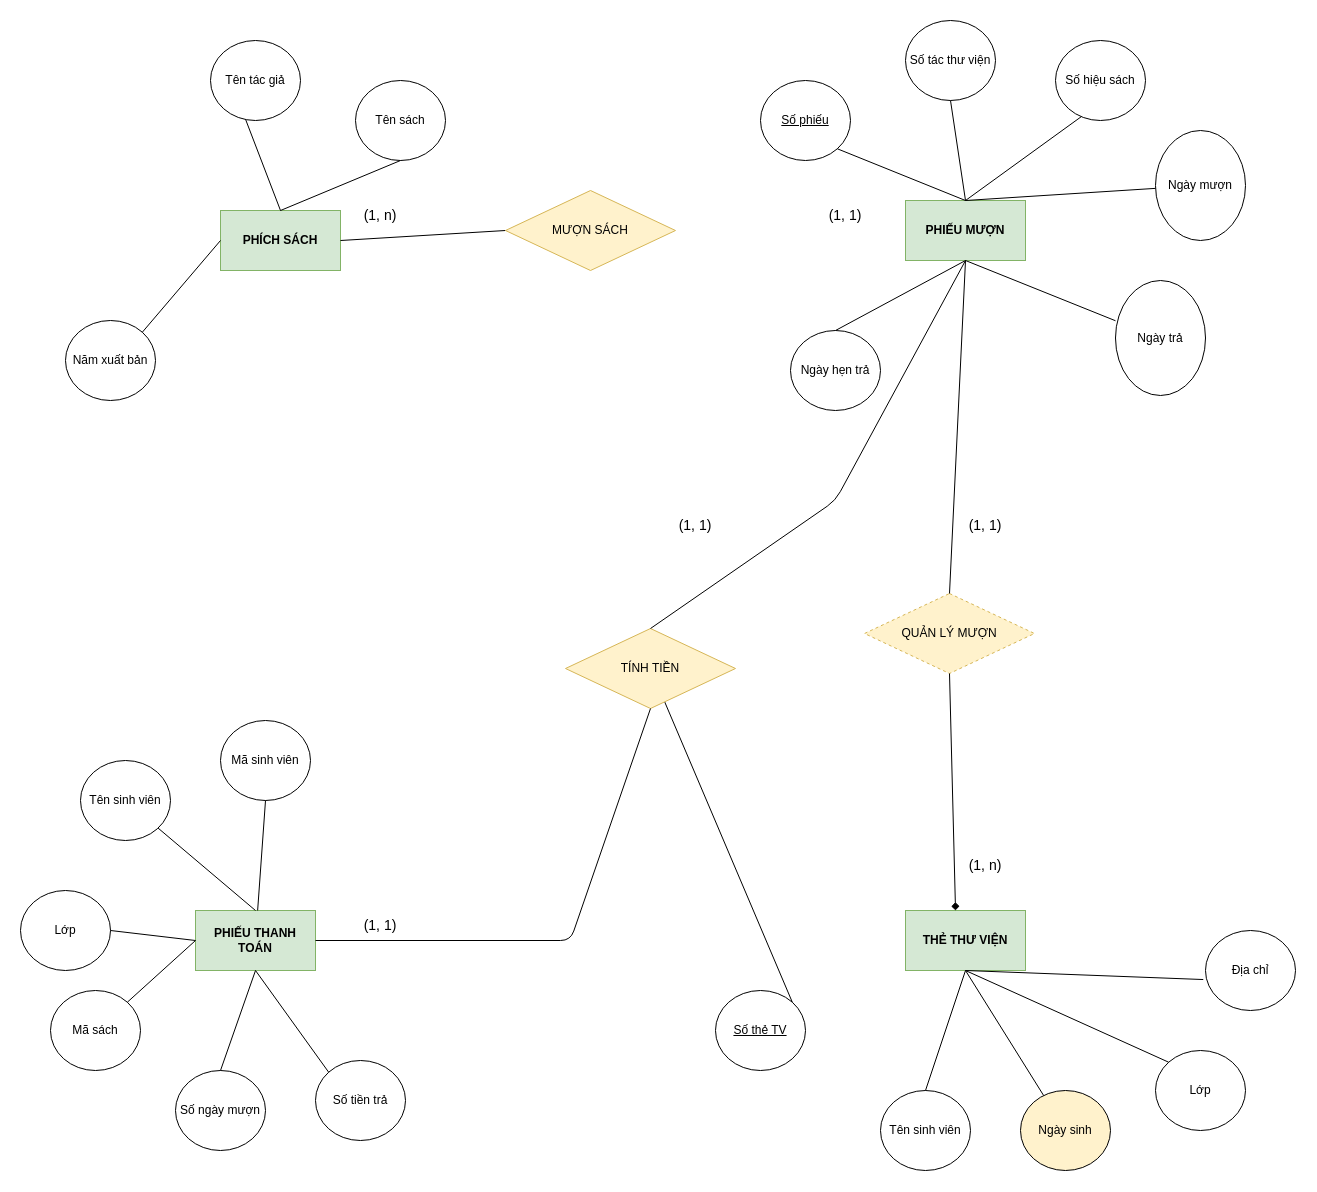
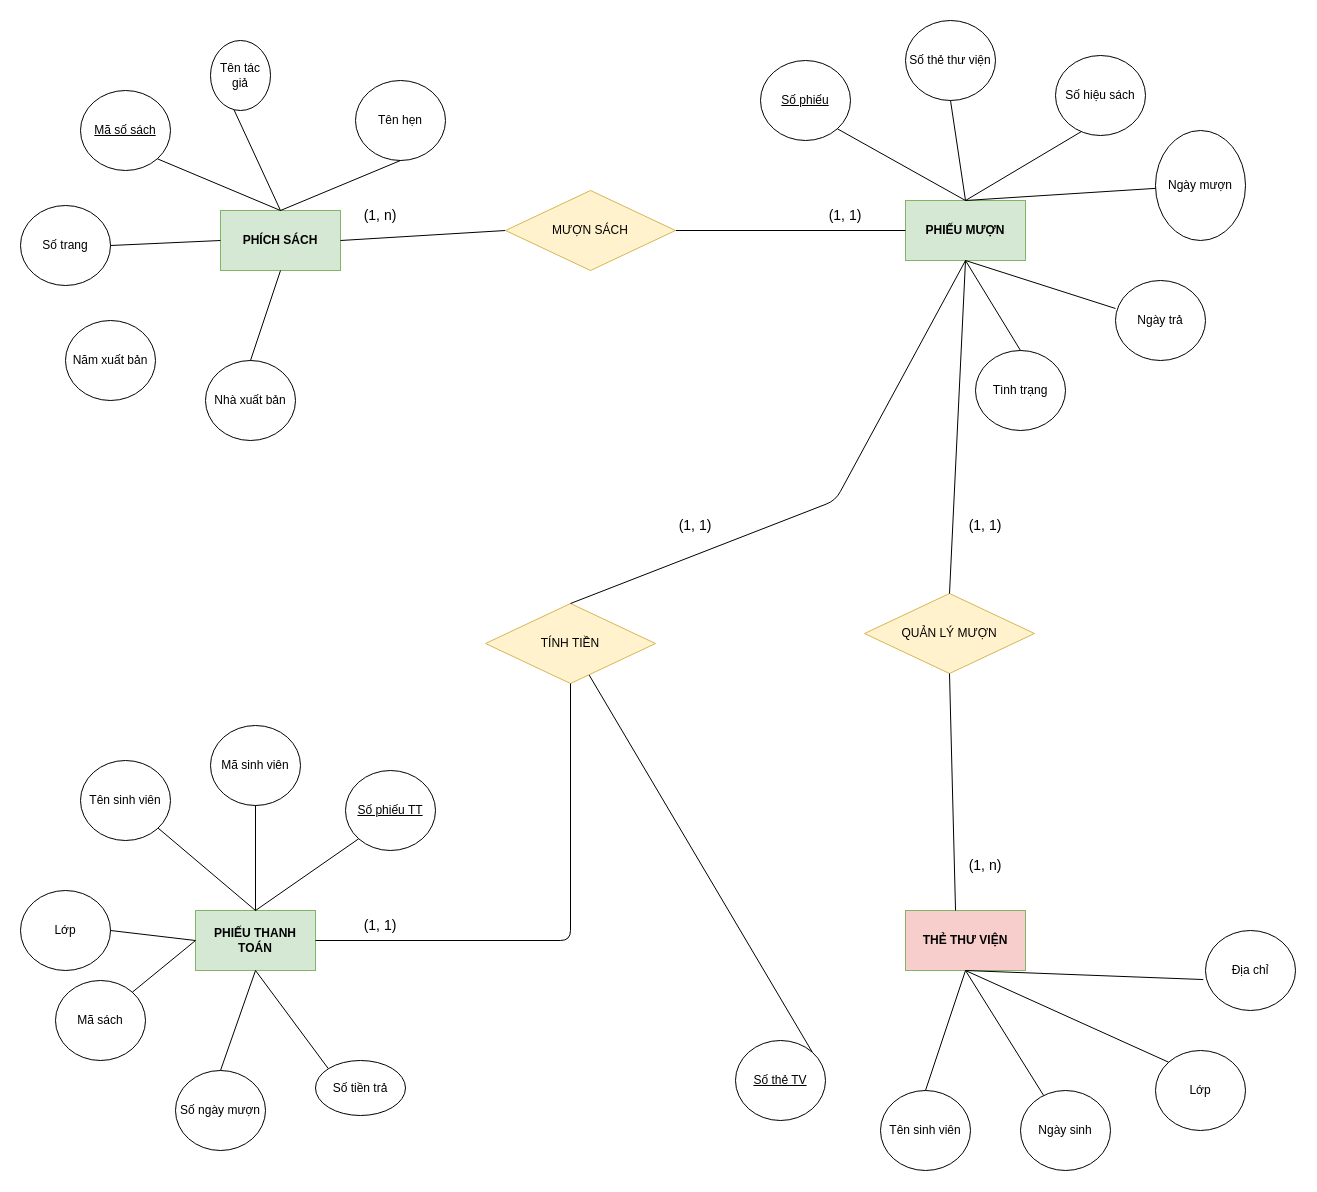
(951, 61) -> (951, 61)
(256, 81) -> (241, 76)
(1101, 81) -> (1101, 96)
(401, 121) -> (401, 121)
(806, 121) -> (806, 101)
none -> (126, 131)
none -> (218, 184)
none -> (791, 231)
none -> (164, 243)
none -> (66, 246)
(181, 287) -> none
(898, 297) -> none
none -> (993, 306)
none -> (266, 316)
(1161, 338) -> (1161, 321)
(836, 371) -> none
none -> (1021, 391)
none -> (251, 401)
(950, 634) -> (950, 634)
(651, 669) -> (571, 644)
(266, 761) -> (256, 766)
none -> (391, 811)
none -> (308, 874)
(955, 902) -> (955, 906)
(966, 941) -> (966, 941)
(96, 1031) -> (101, 1021)
(761, 1031) -> (781, 1081)
(361, 1101) -> (361, 1088)
(1066, 1131) -> (1066, 1131)
